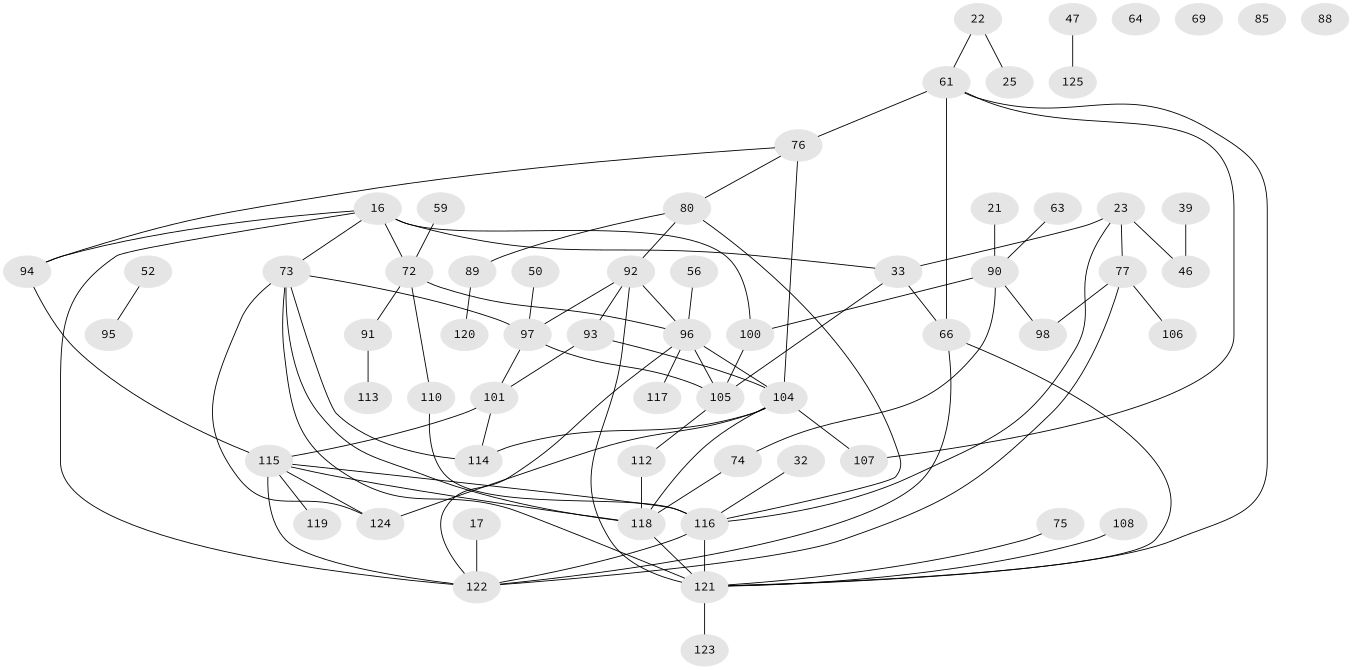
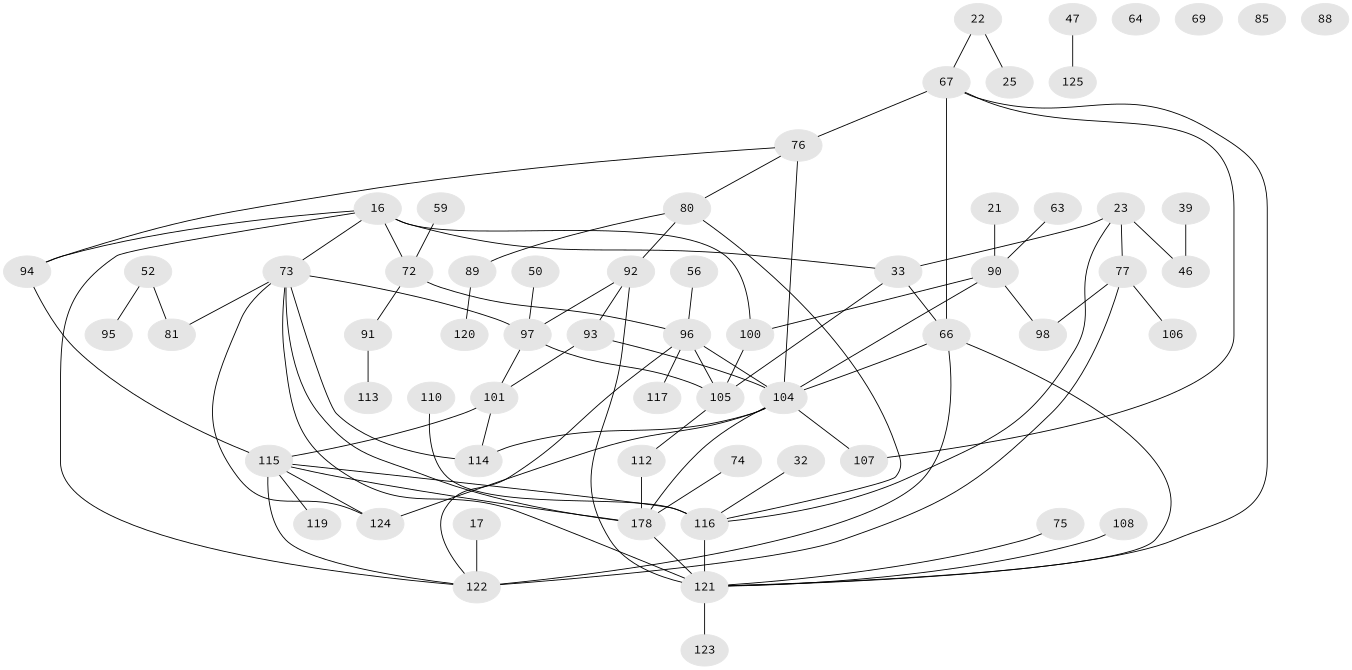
(946, 82) -> (946, 82)
(659, 303) -> none
none -> (172, 335)
(420, 335) -> none
none -> (866, 368)
(906, 405) -> (889, 334)
(642, 524) -> (642, 524)
(594, 563) -> none
